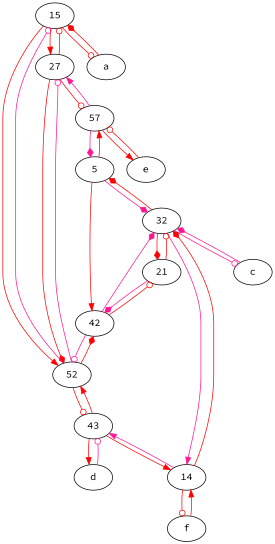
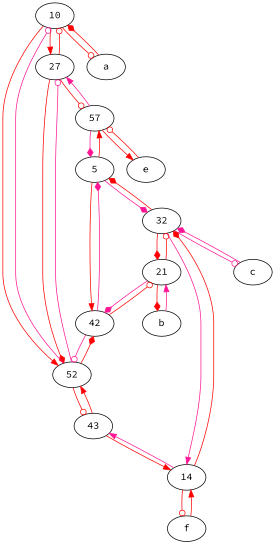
(55, 16) -> (55, 16)
(125, 276) -> (100, 251)
none -> (162, 323)
(93, 477) -> none
